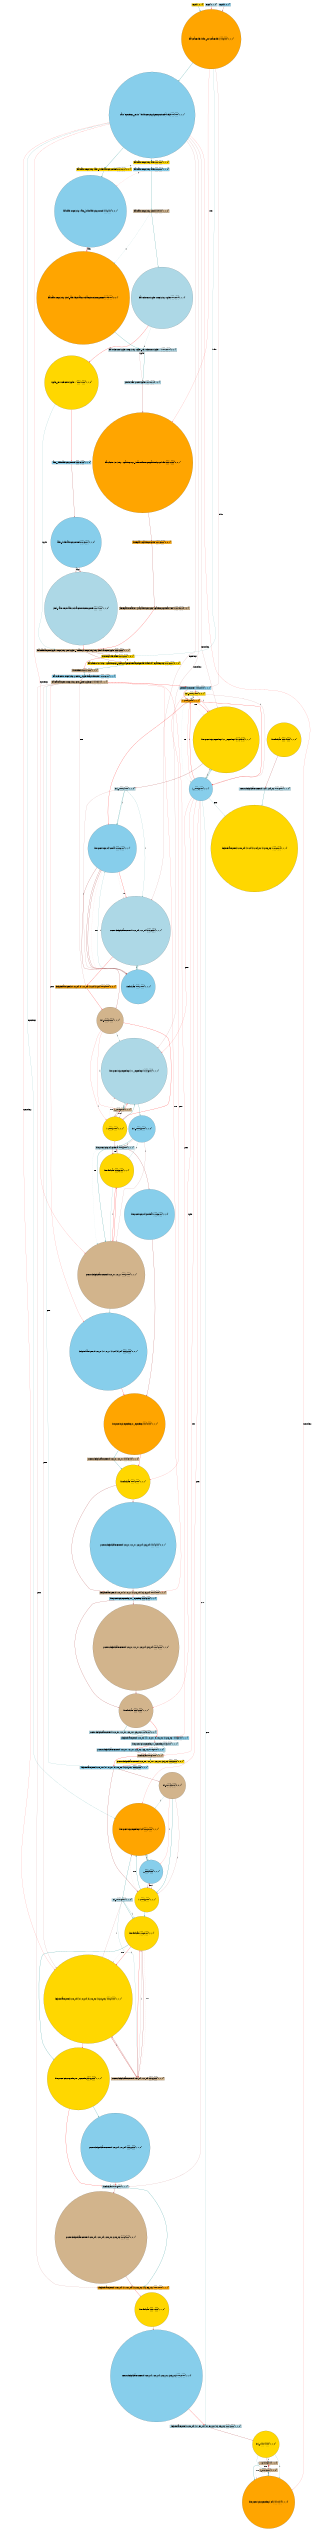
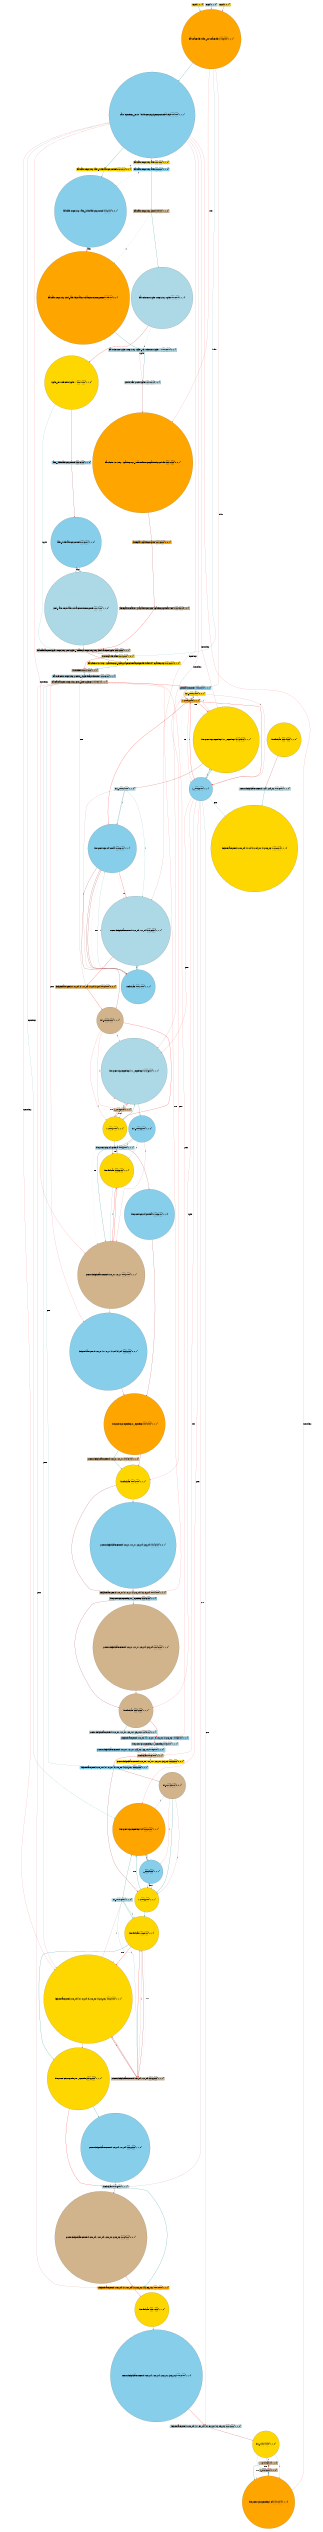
(225, 5) -> (225, 5)
